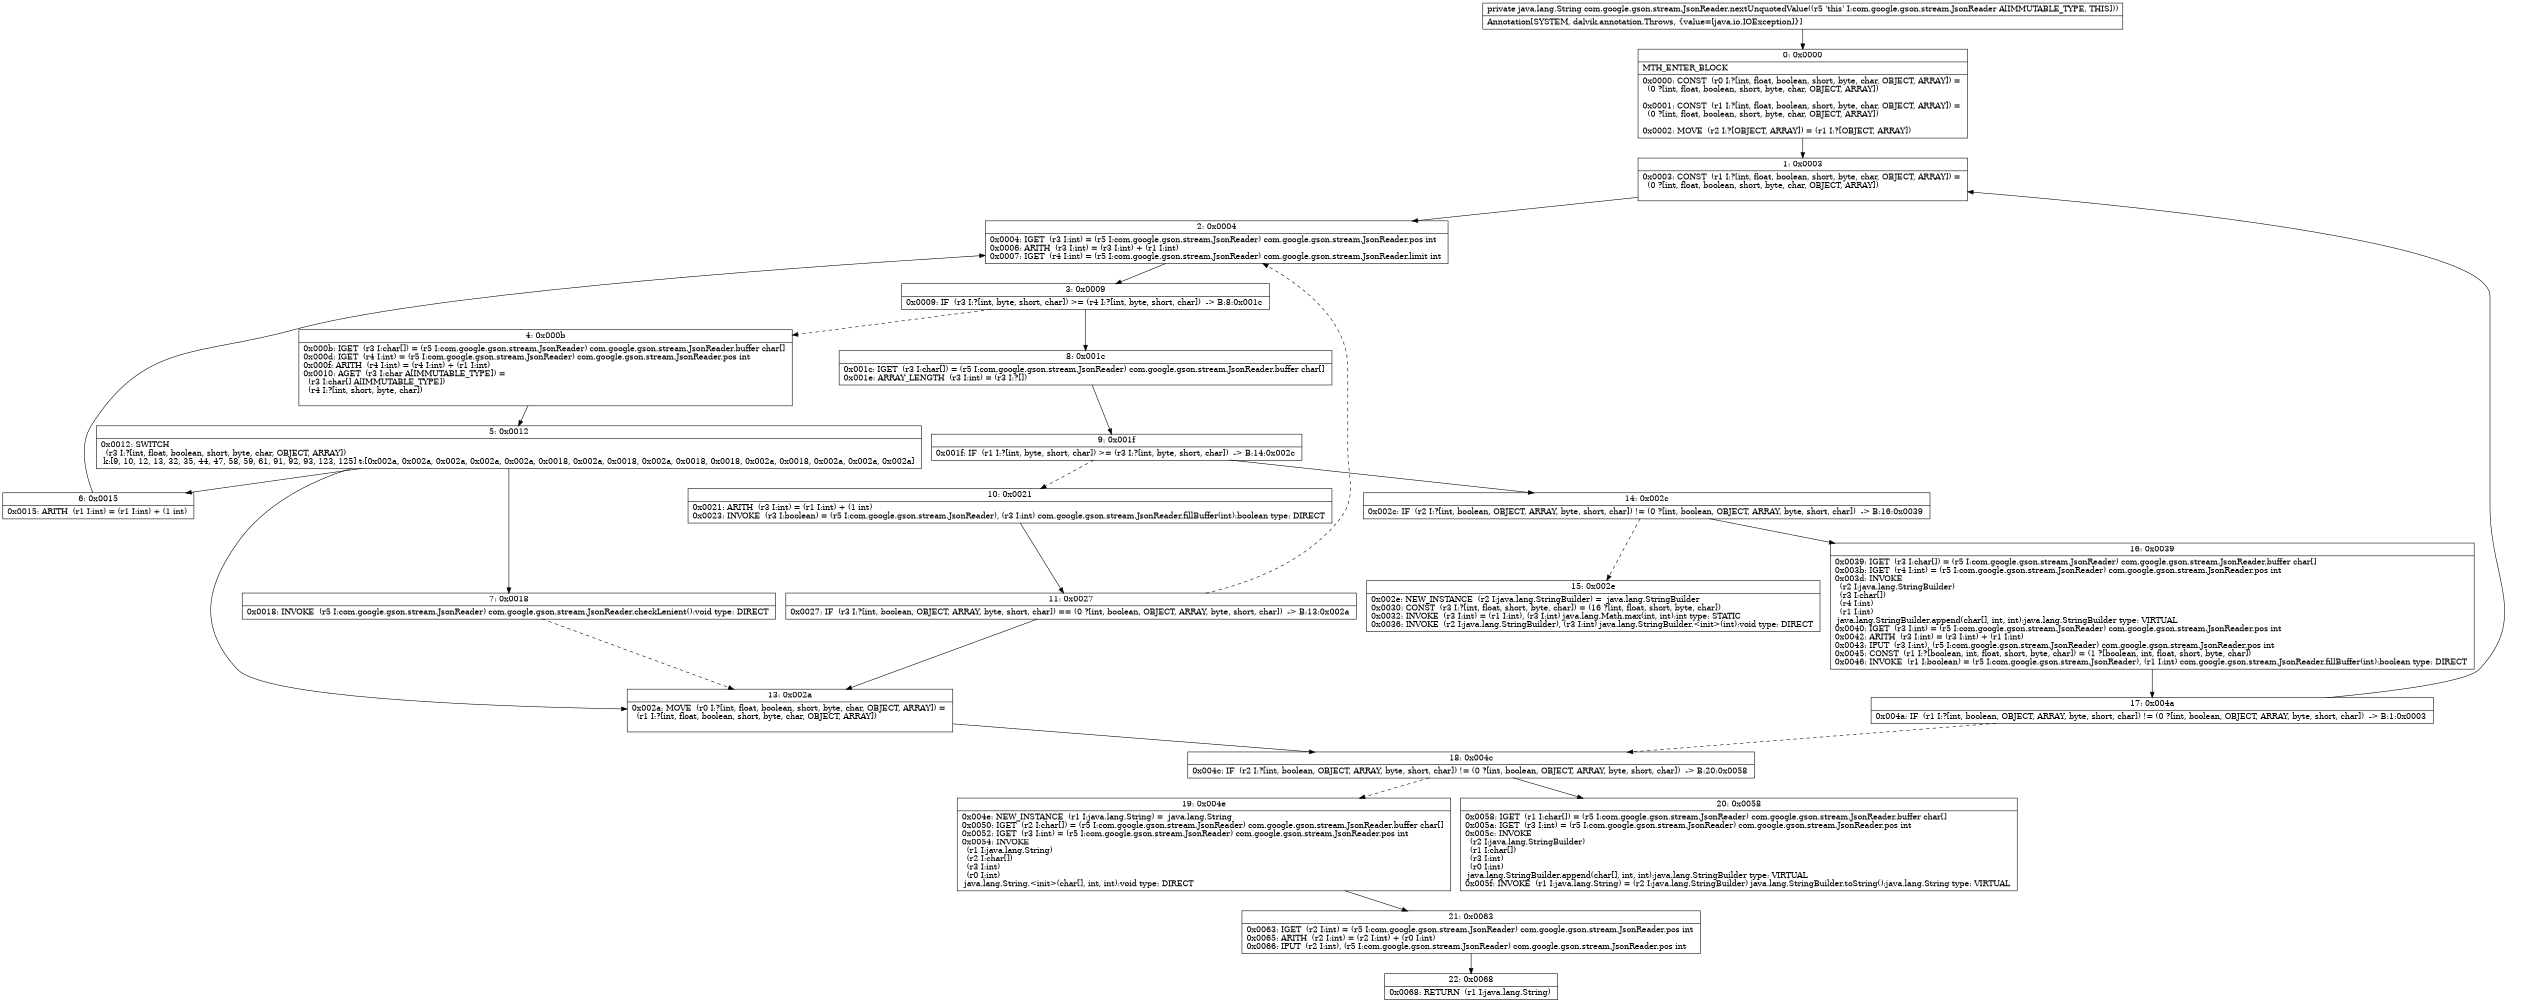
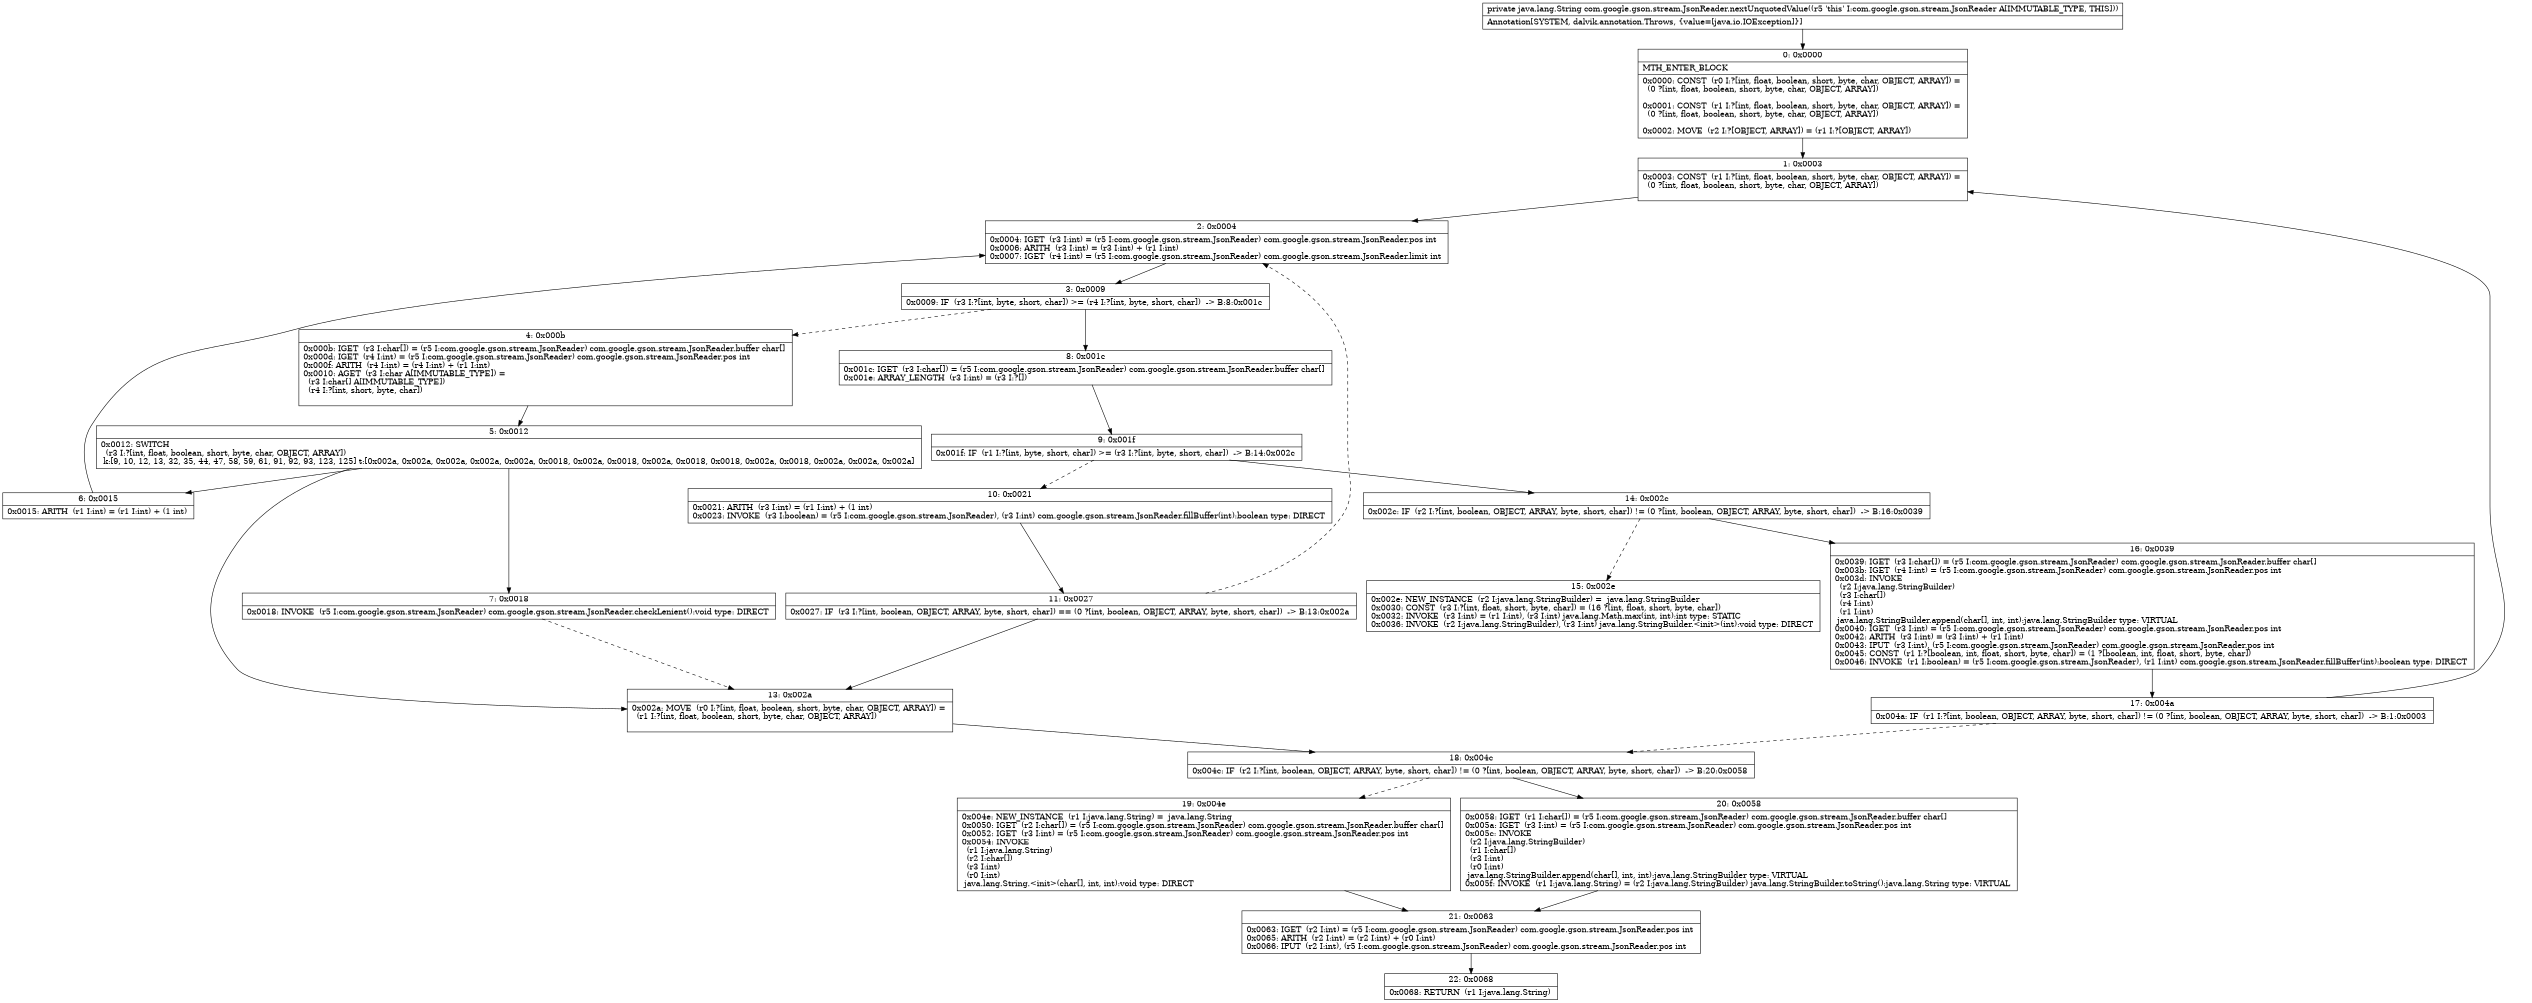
none -> (1569, 900)
